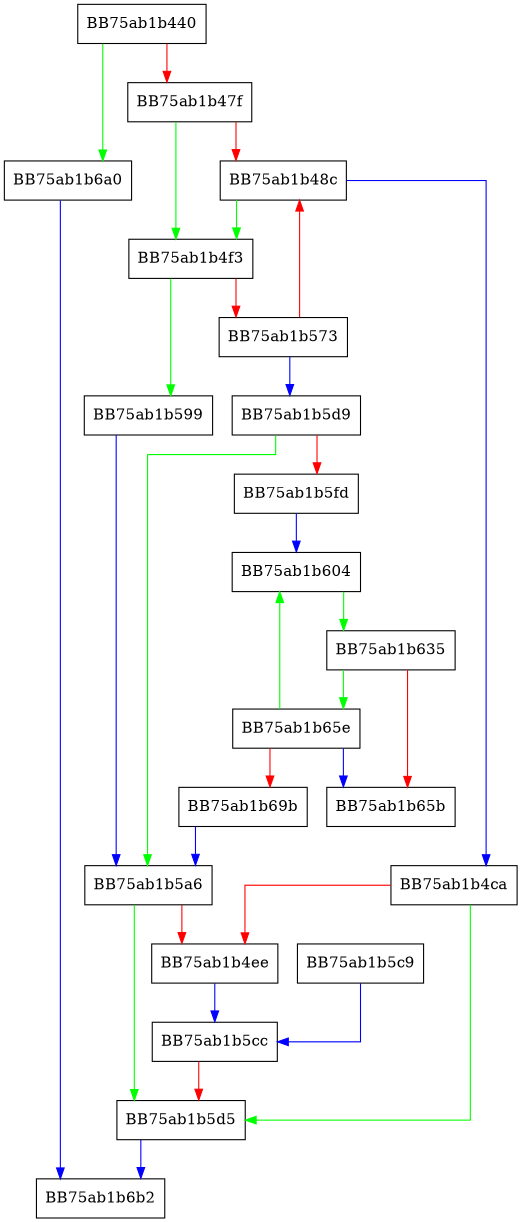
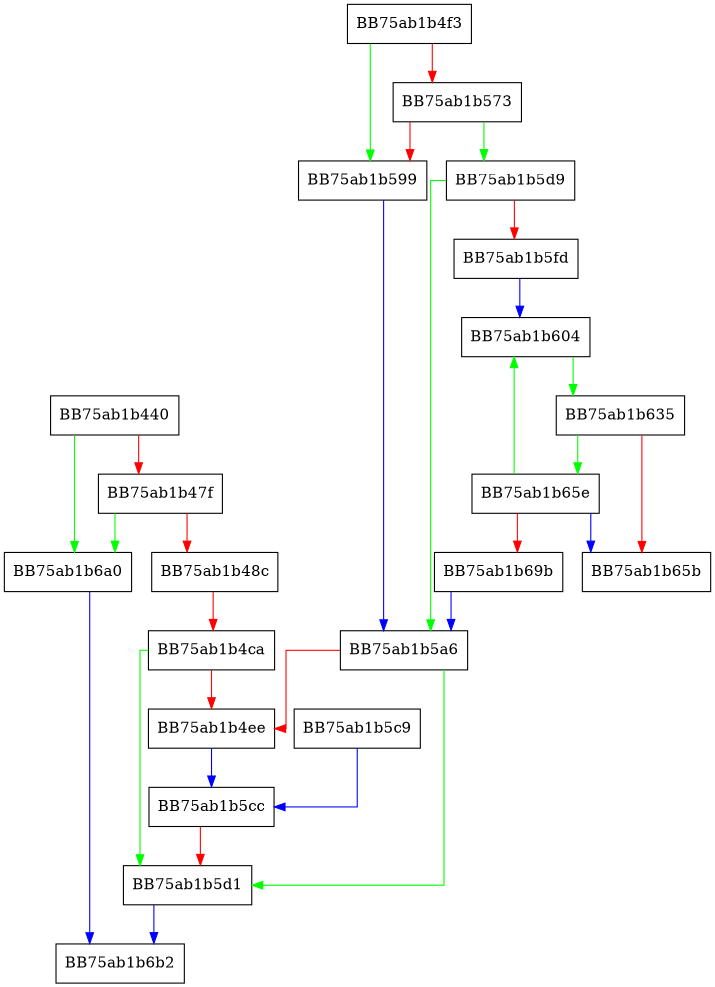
(176, 175) -> (115, 527)
(237, 214) -> none
(300, 264) -> (410, 136)
(290, 371) -> (484, 136)
(486, 448) -> (213, 606)
(181, 1120) -> (188, 885)
